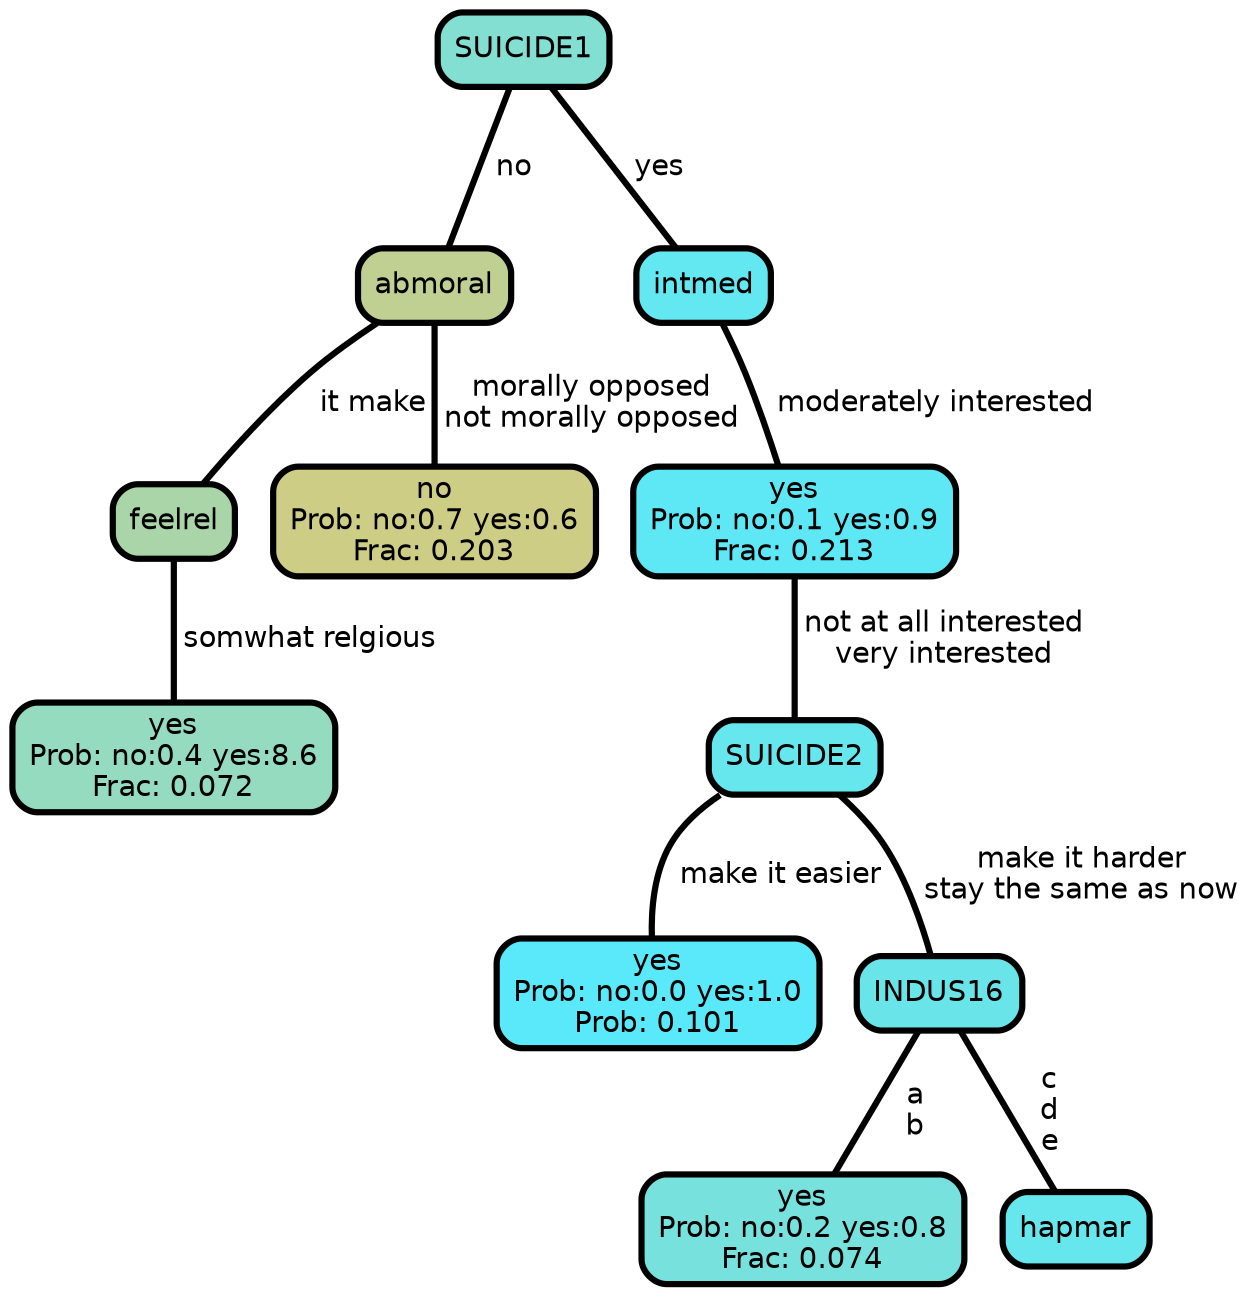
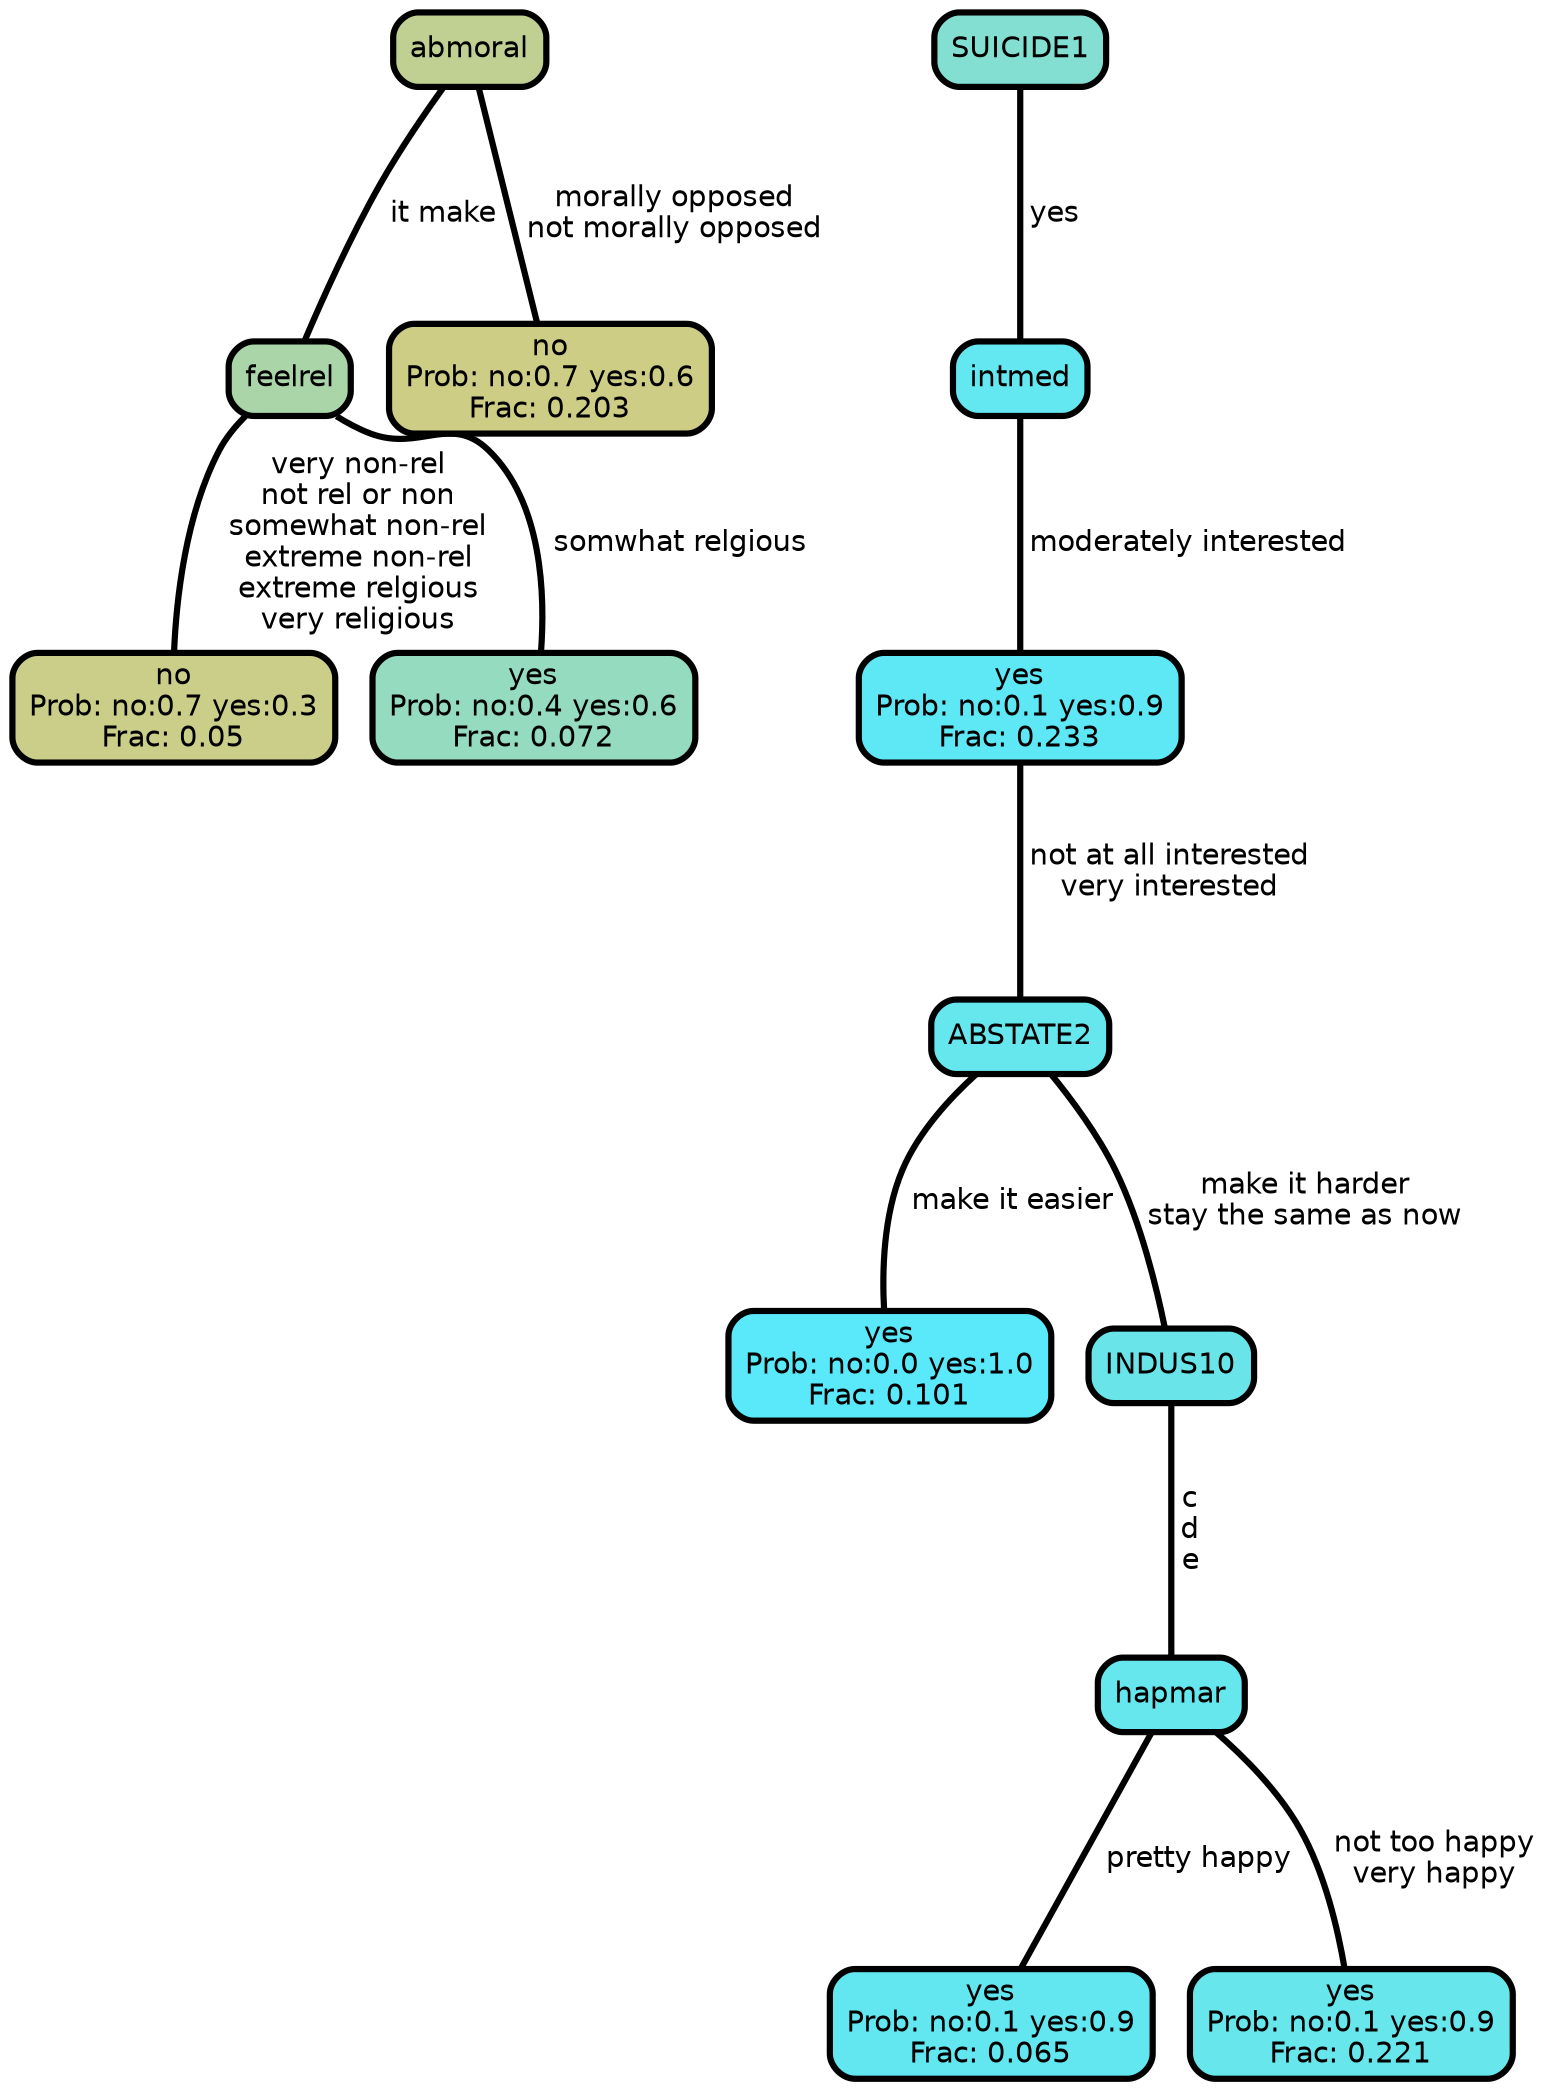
(479, 167) -> none
(795, 522) -> (1020, 708)
none -> (174, 708)
(174, 757) -> (534, 708)
(795, 757) -> (1020, 1037)
(658, 993) -> (890, 1366)
(940, 993) -> (1171, 1366)
(803, 1229) -> none
none -> (991, 2024)
none -> (1351, 2024)
